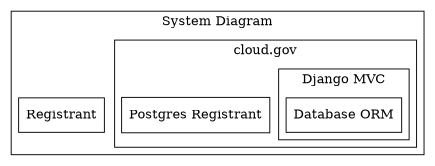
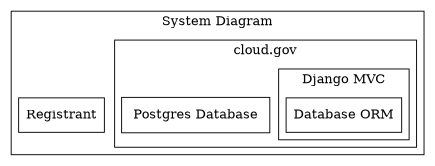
(196, 115) -> (196, 115)
